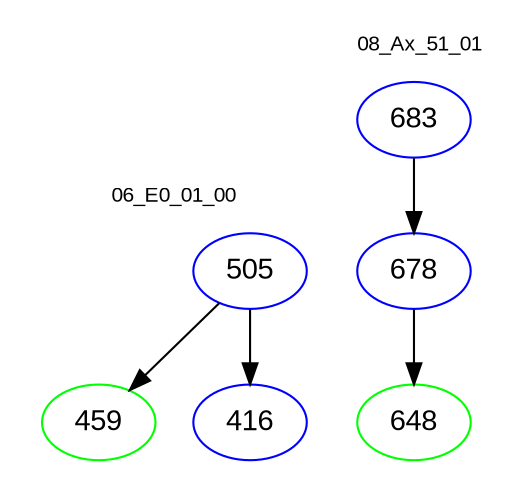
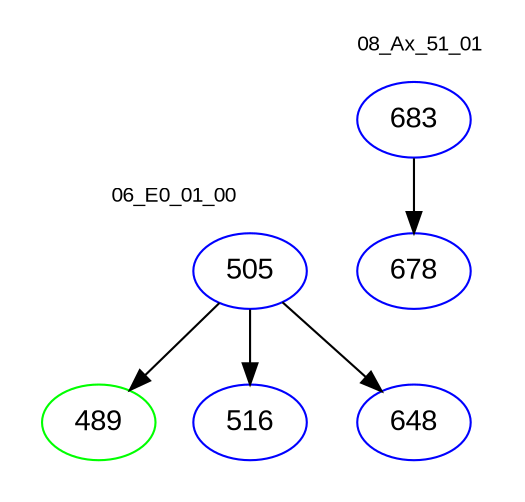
(414, 336) -> (310, 327)
(99, 422) -> (99, 422)
(250, 422) -> (250, 422)
(414, 422) -> (414, 422)
